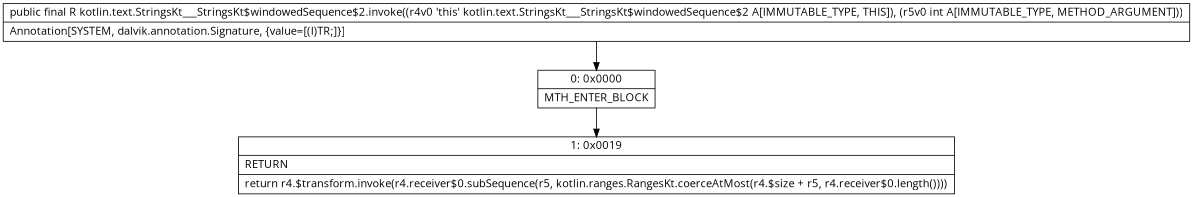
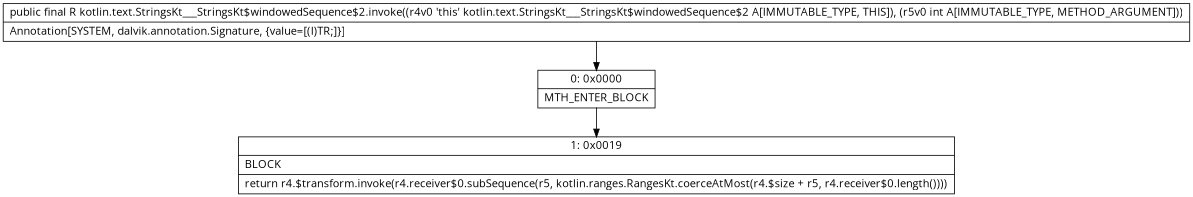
(267, 165) -> (263, 165)
